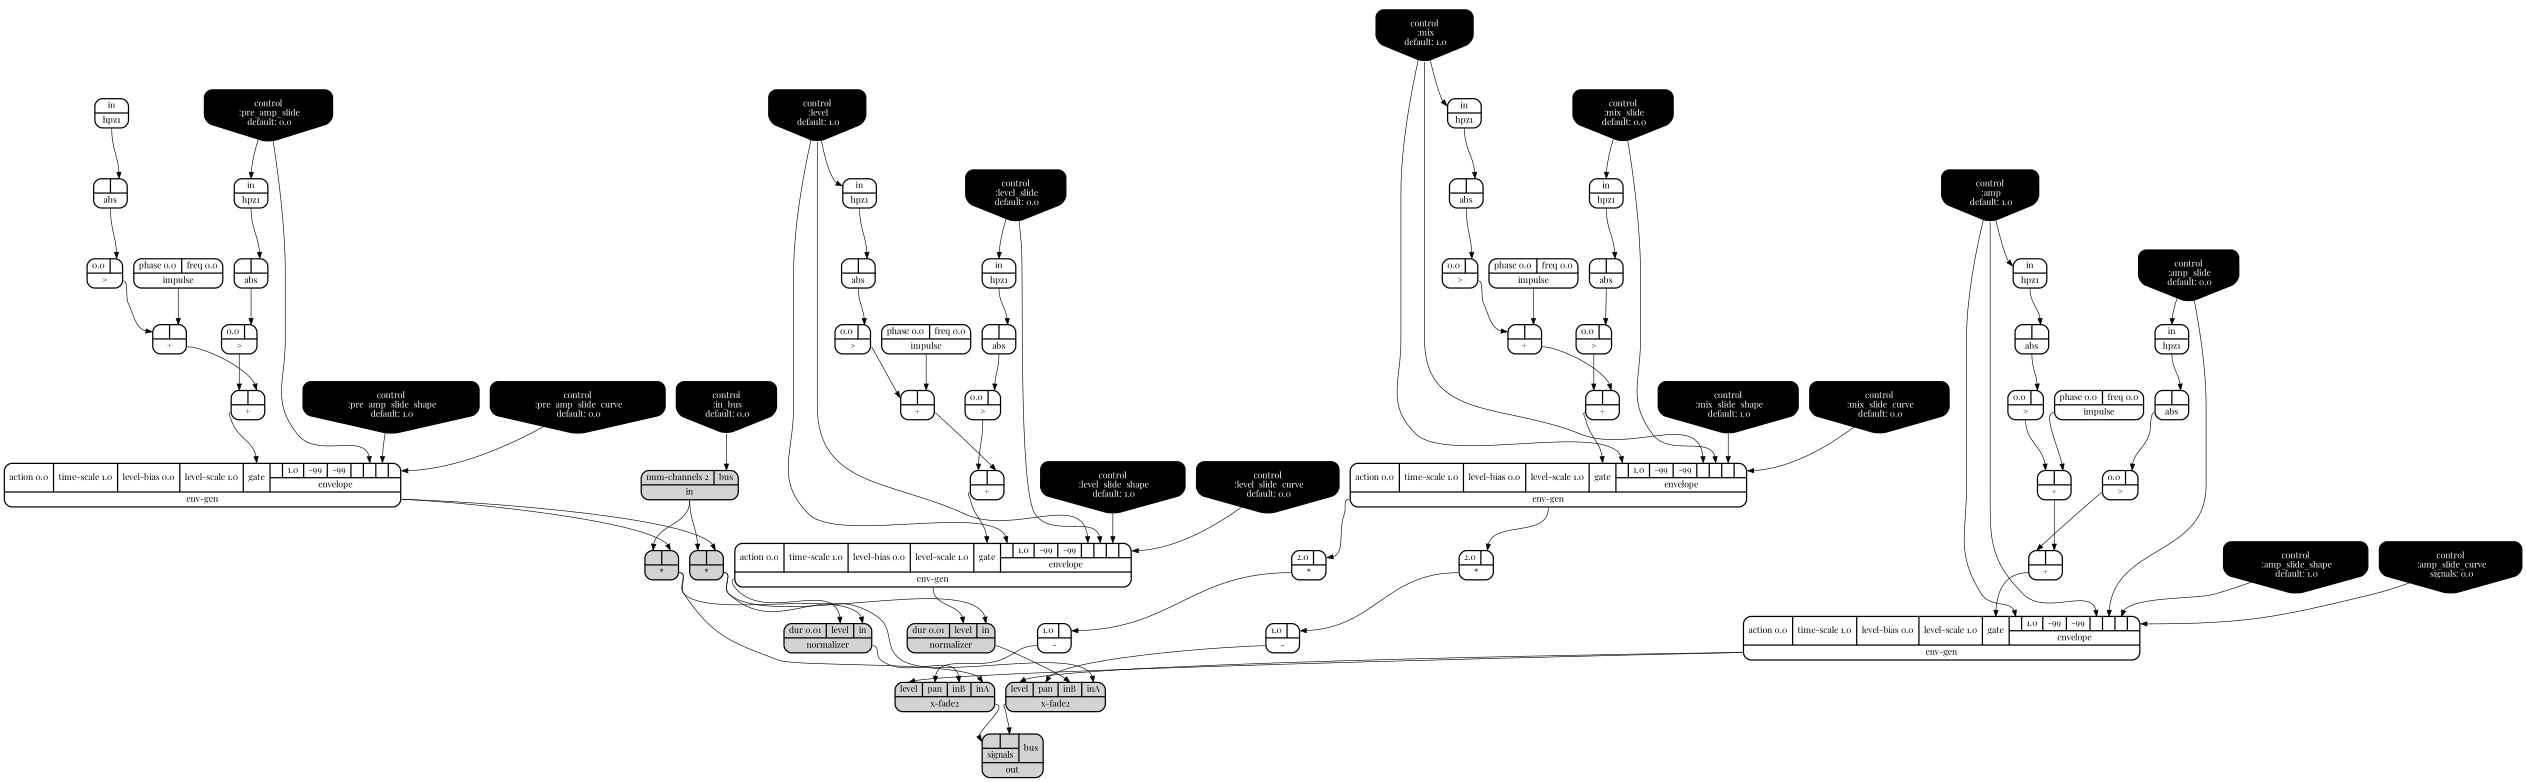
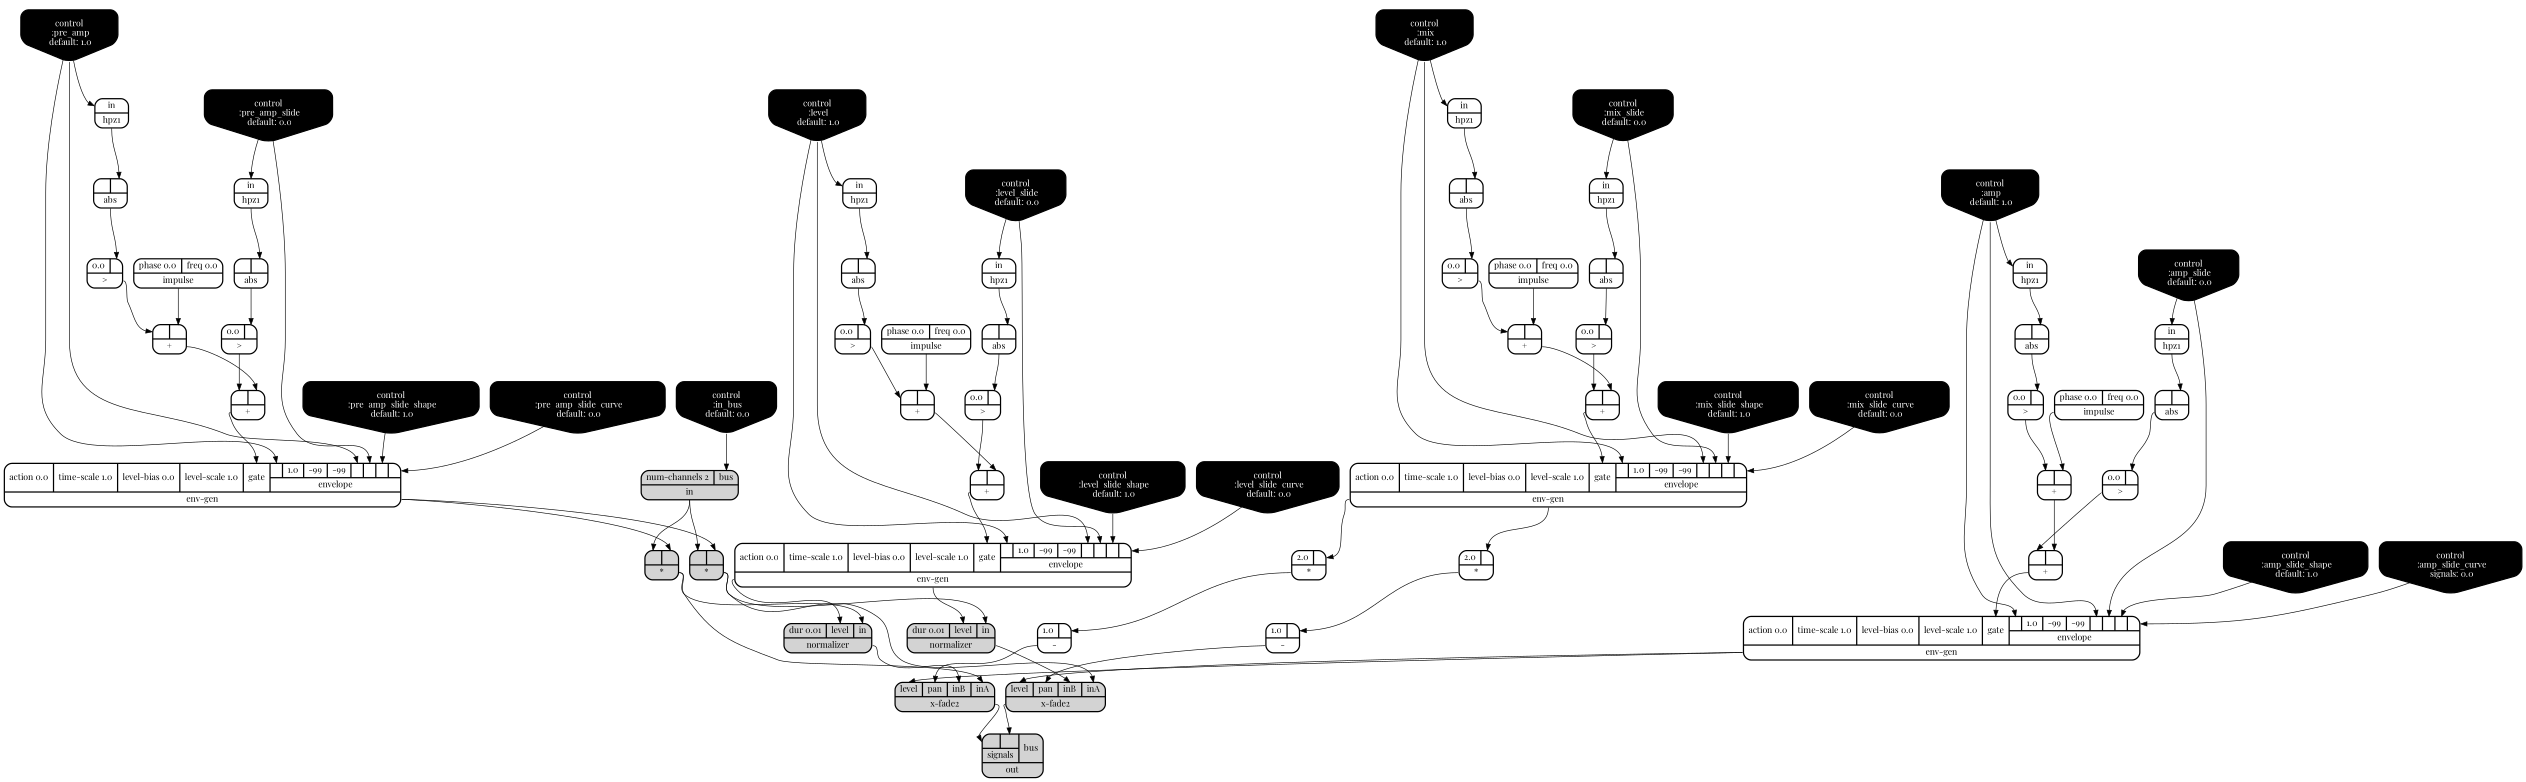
none -> (69, 33)
